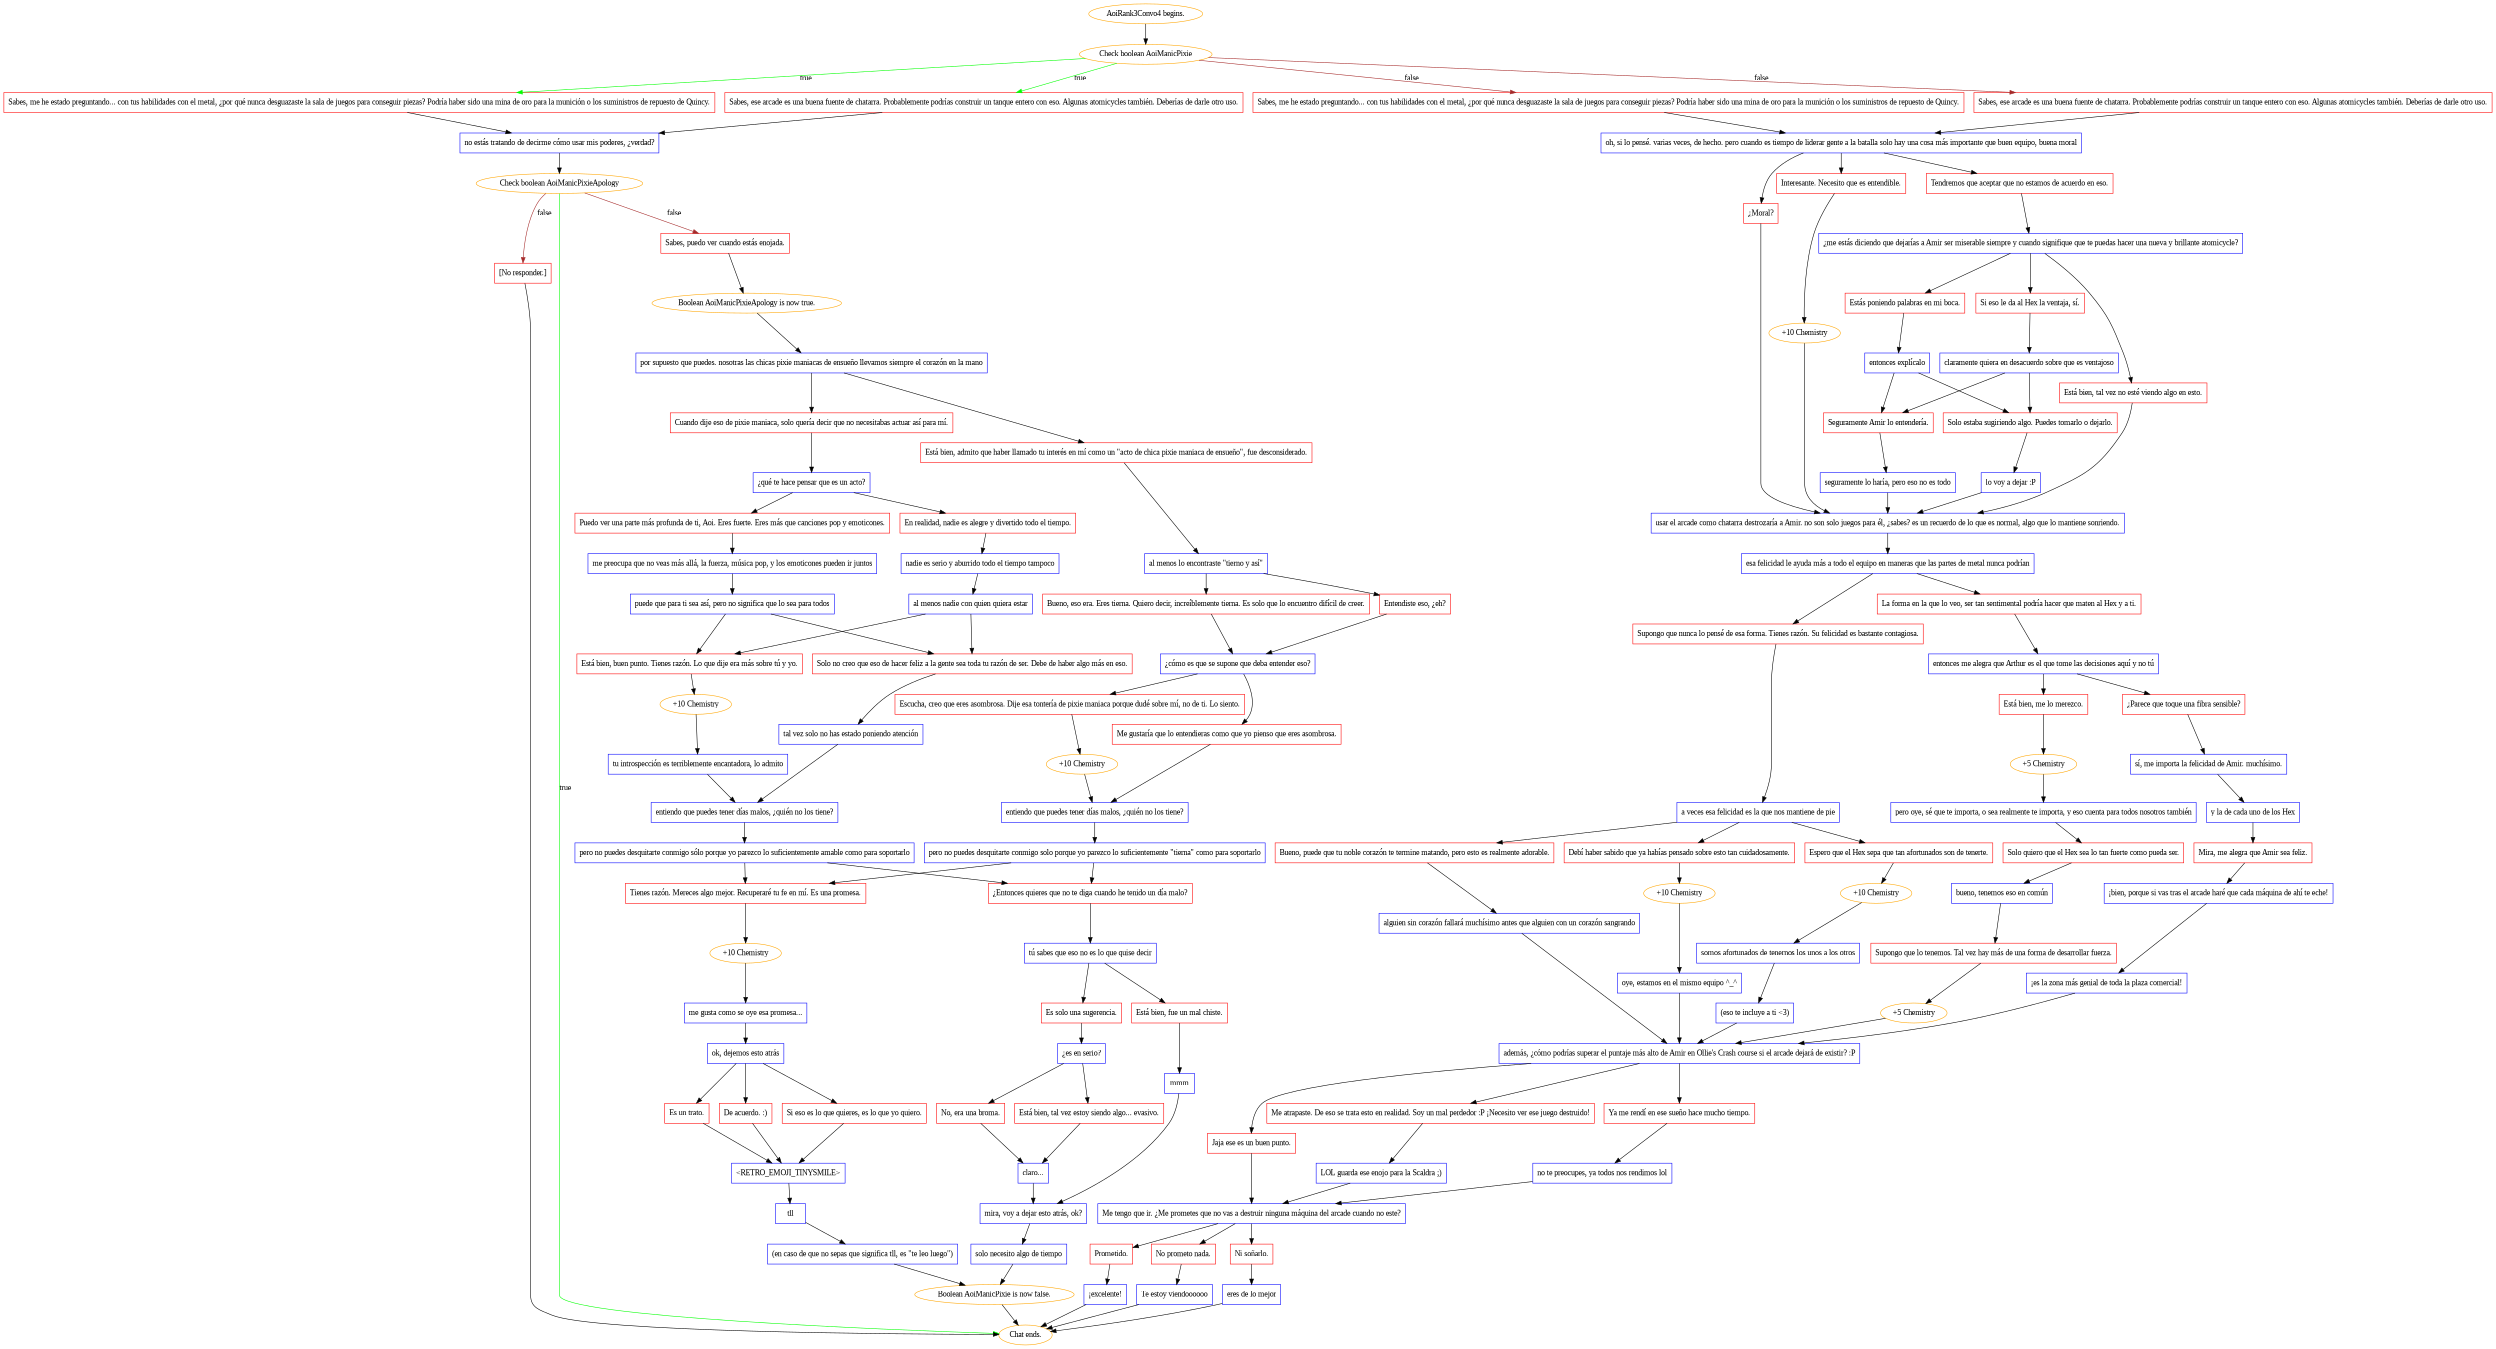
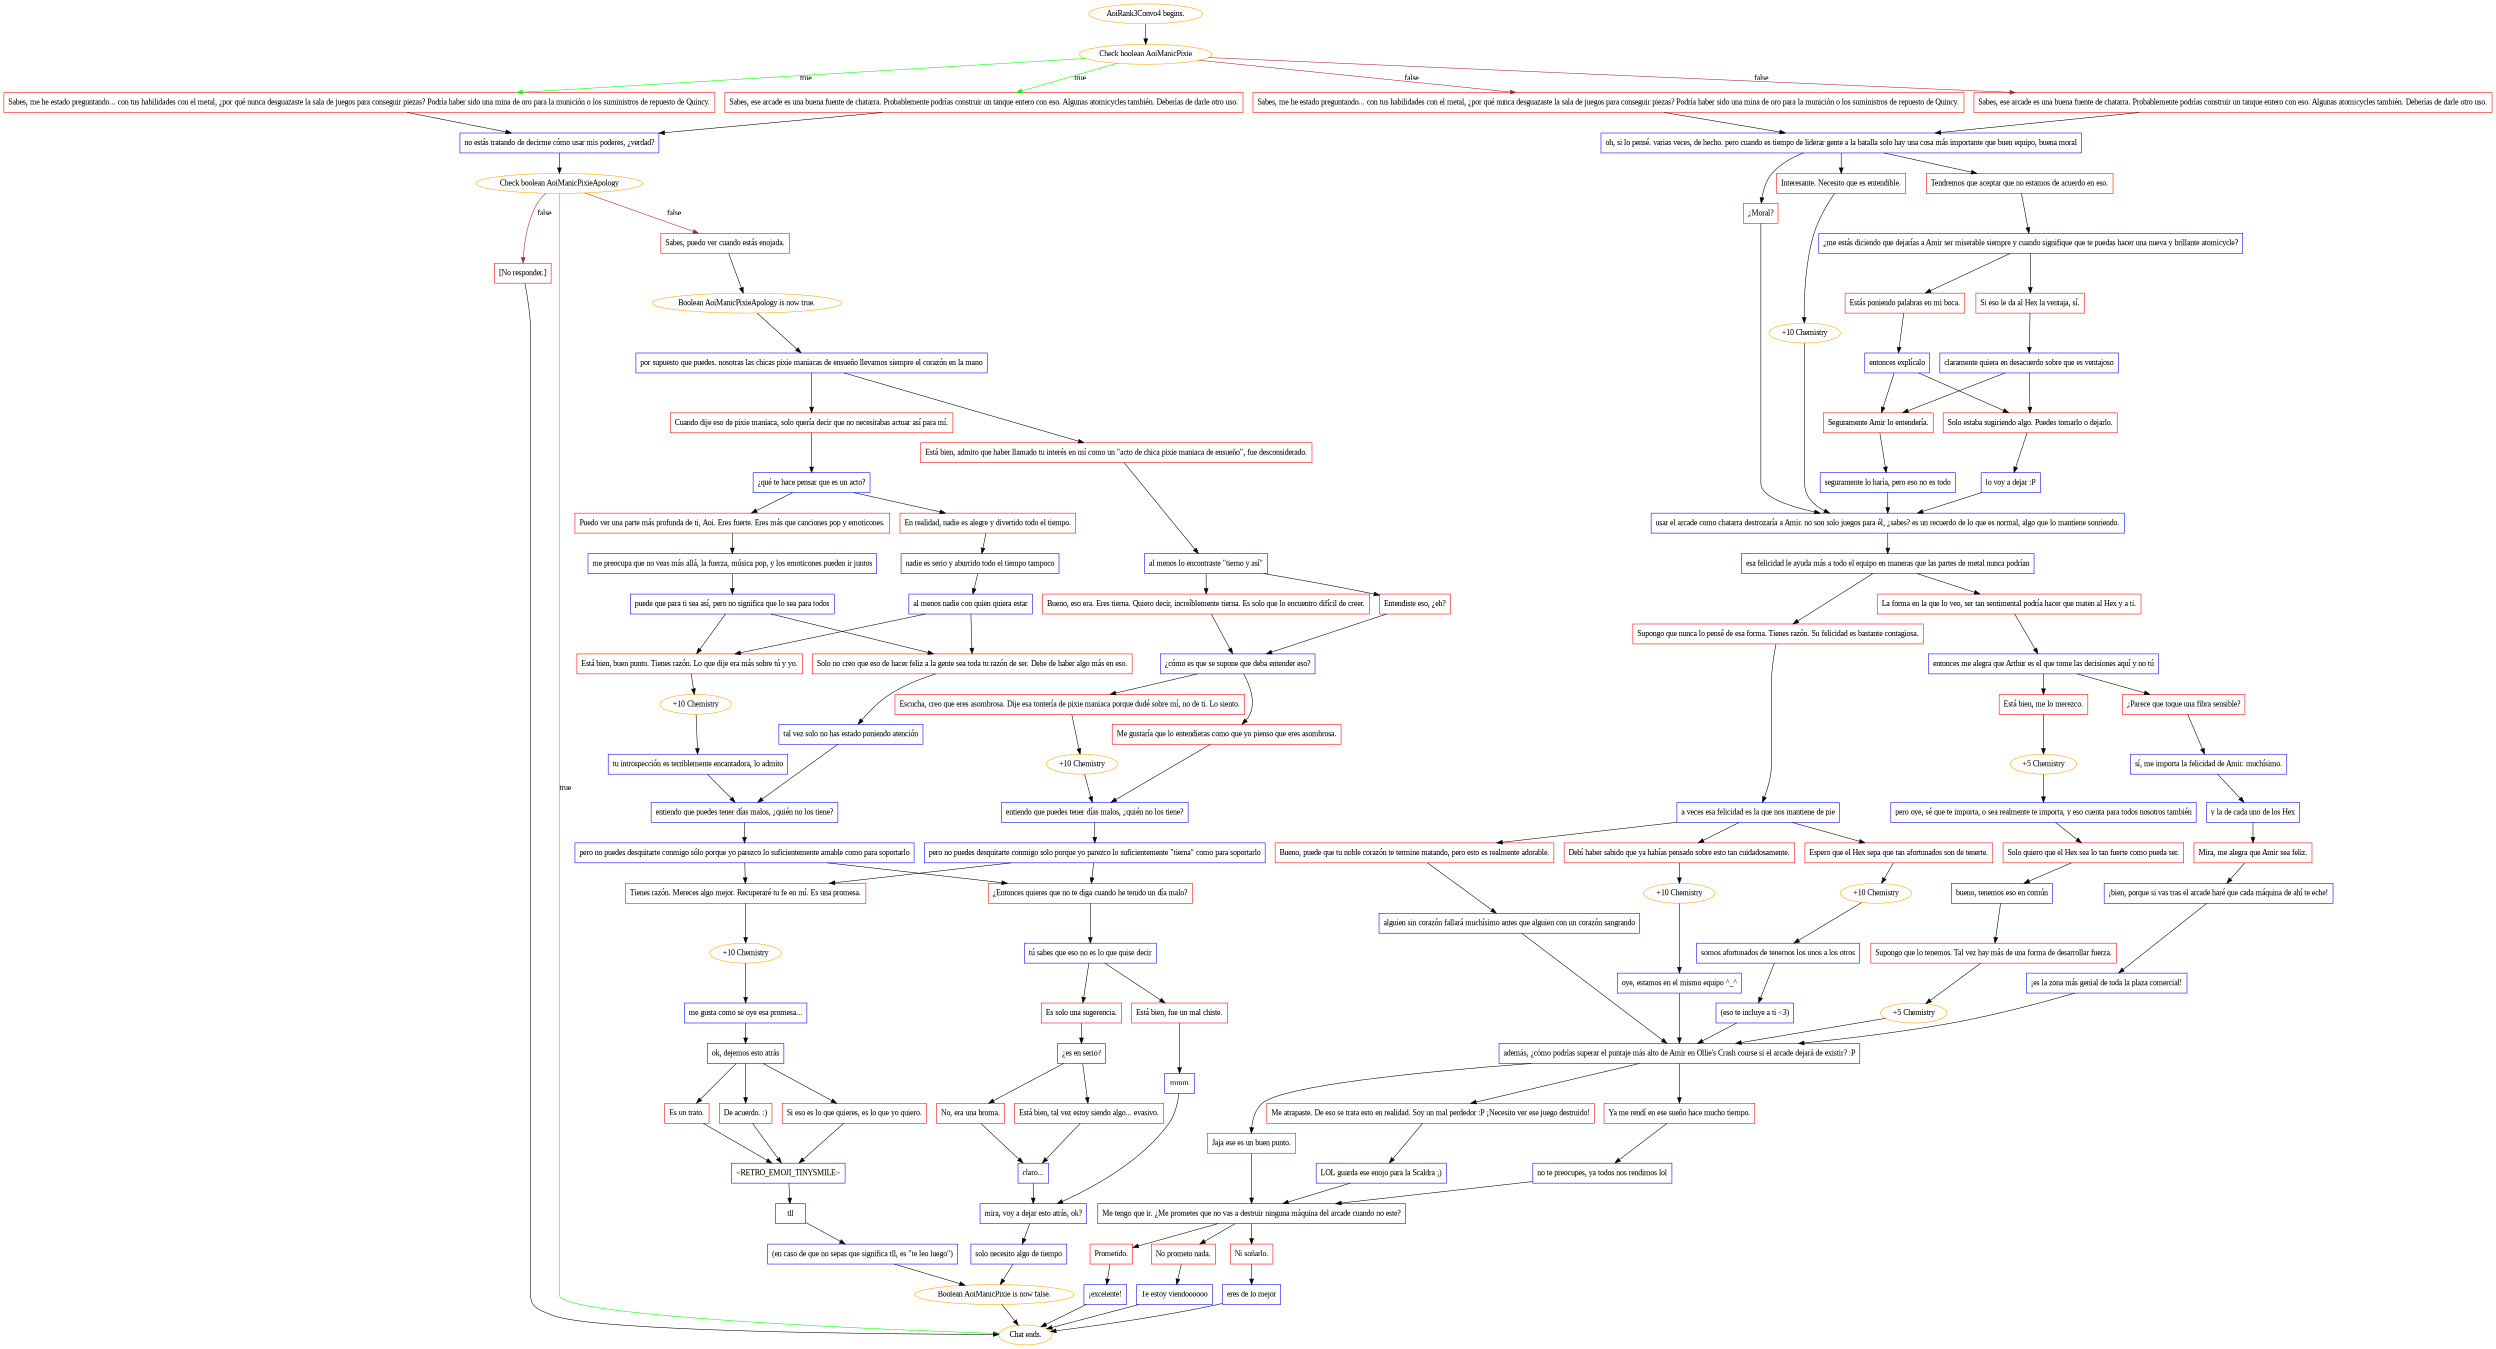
(2133, 393) -> none
